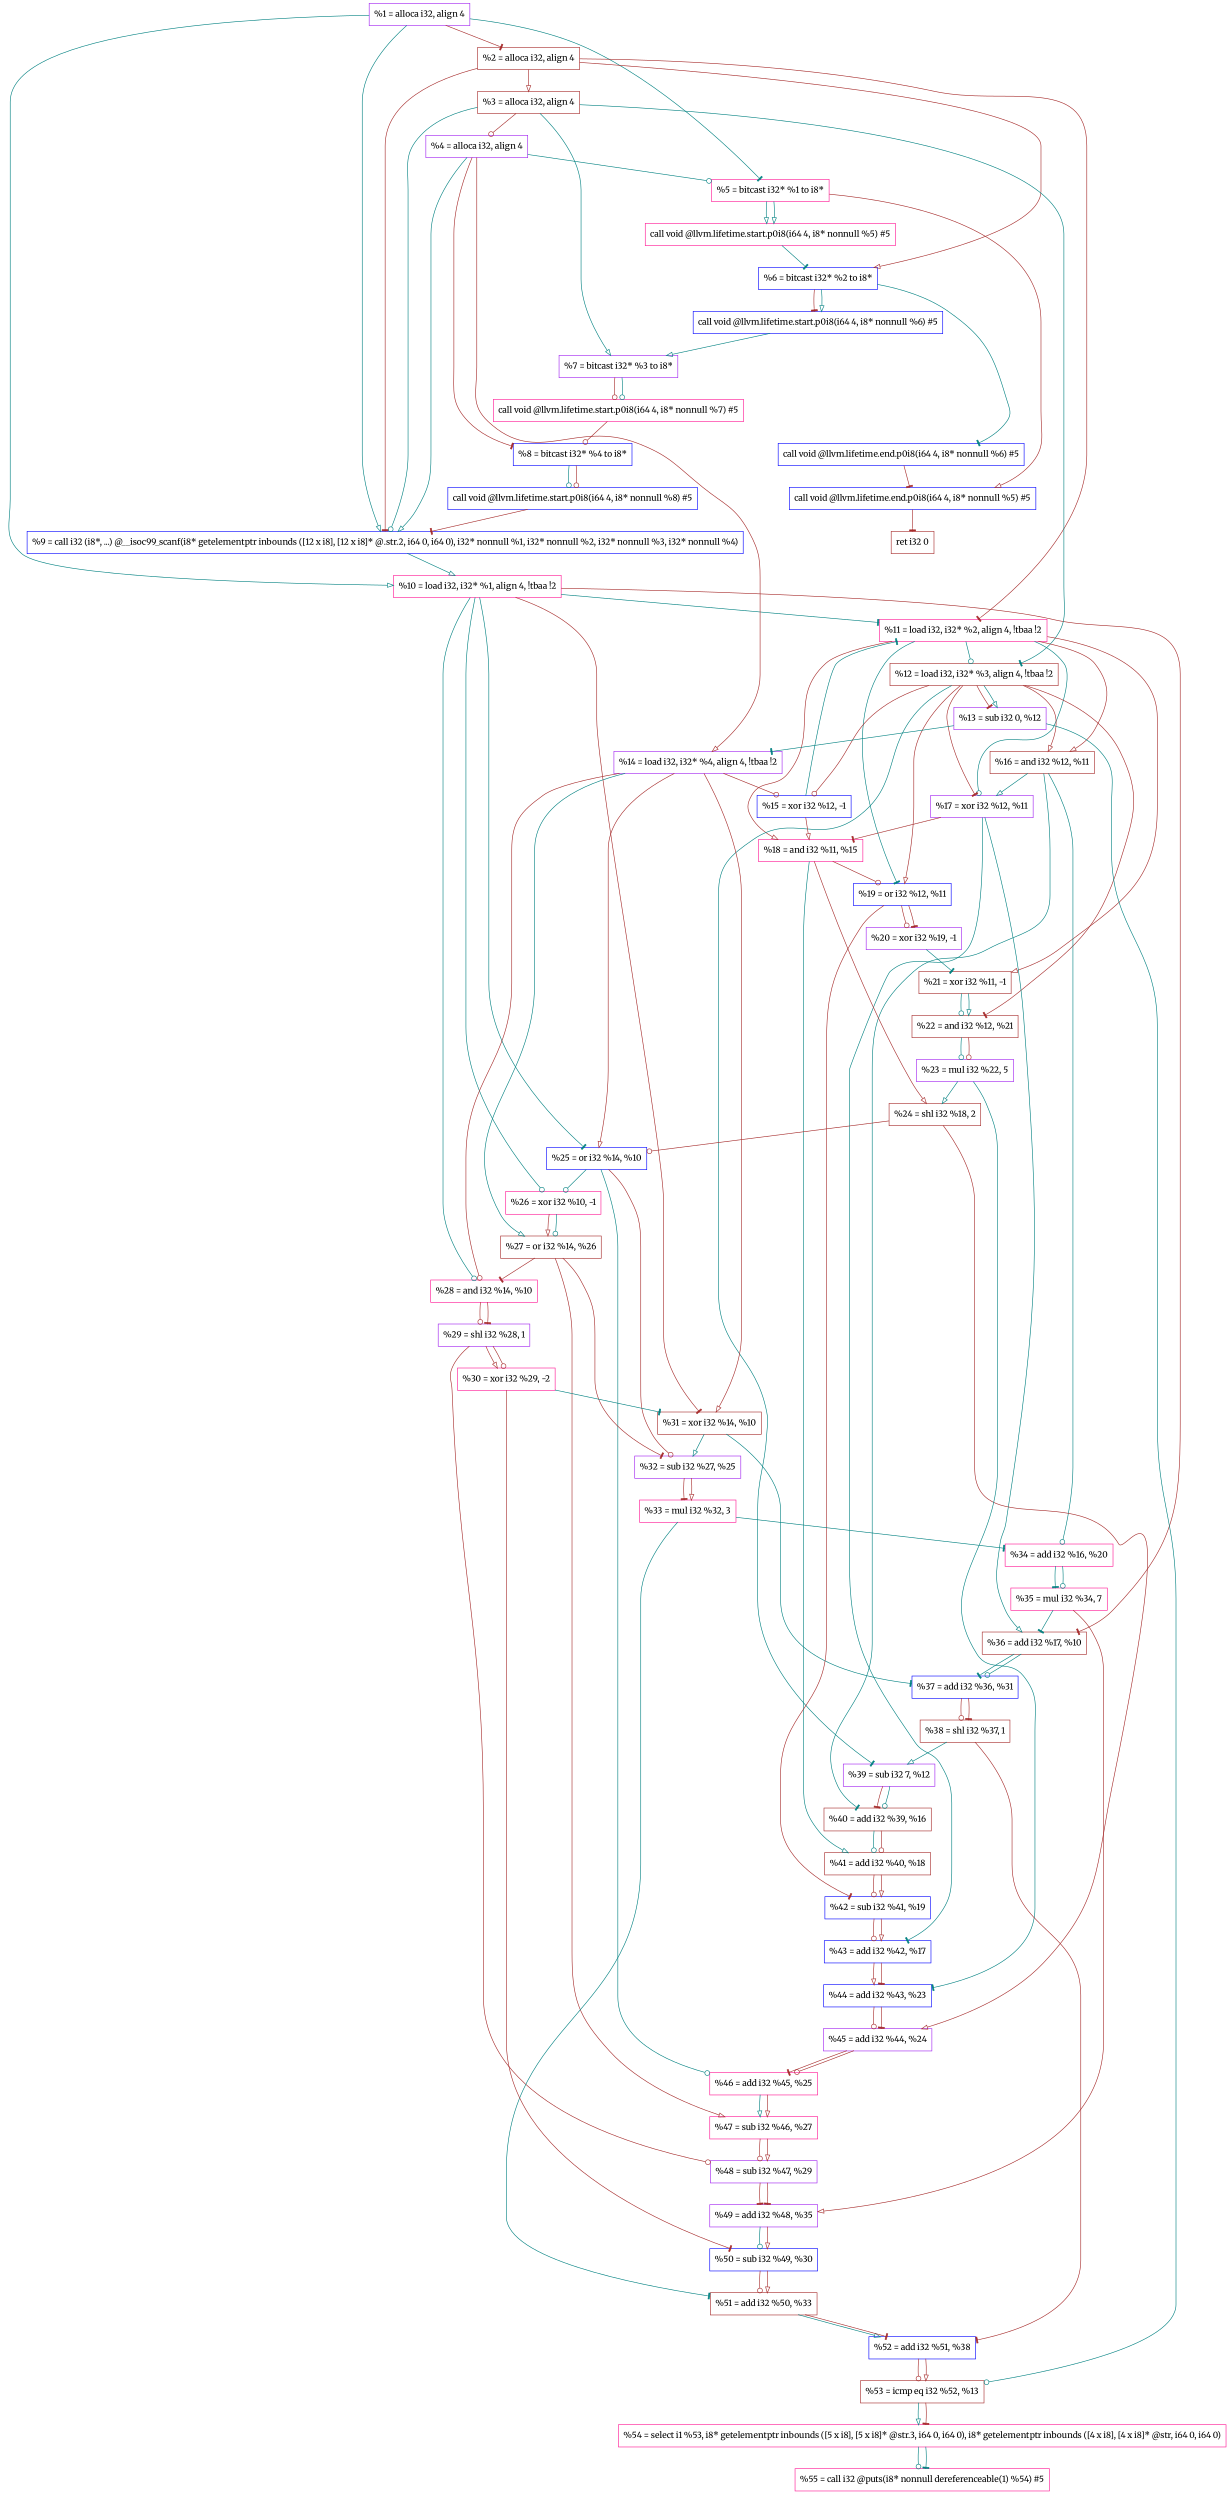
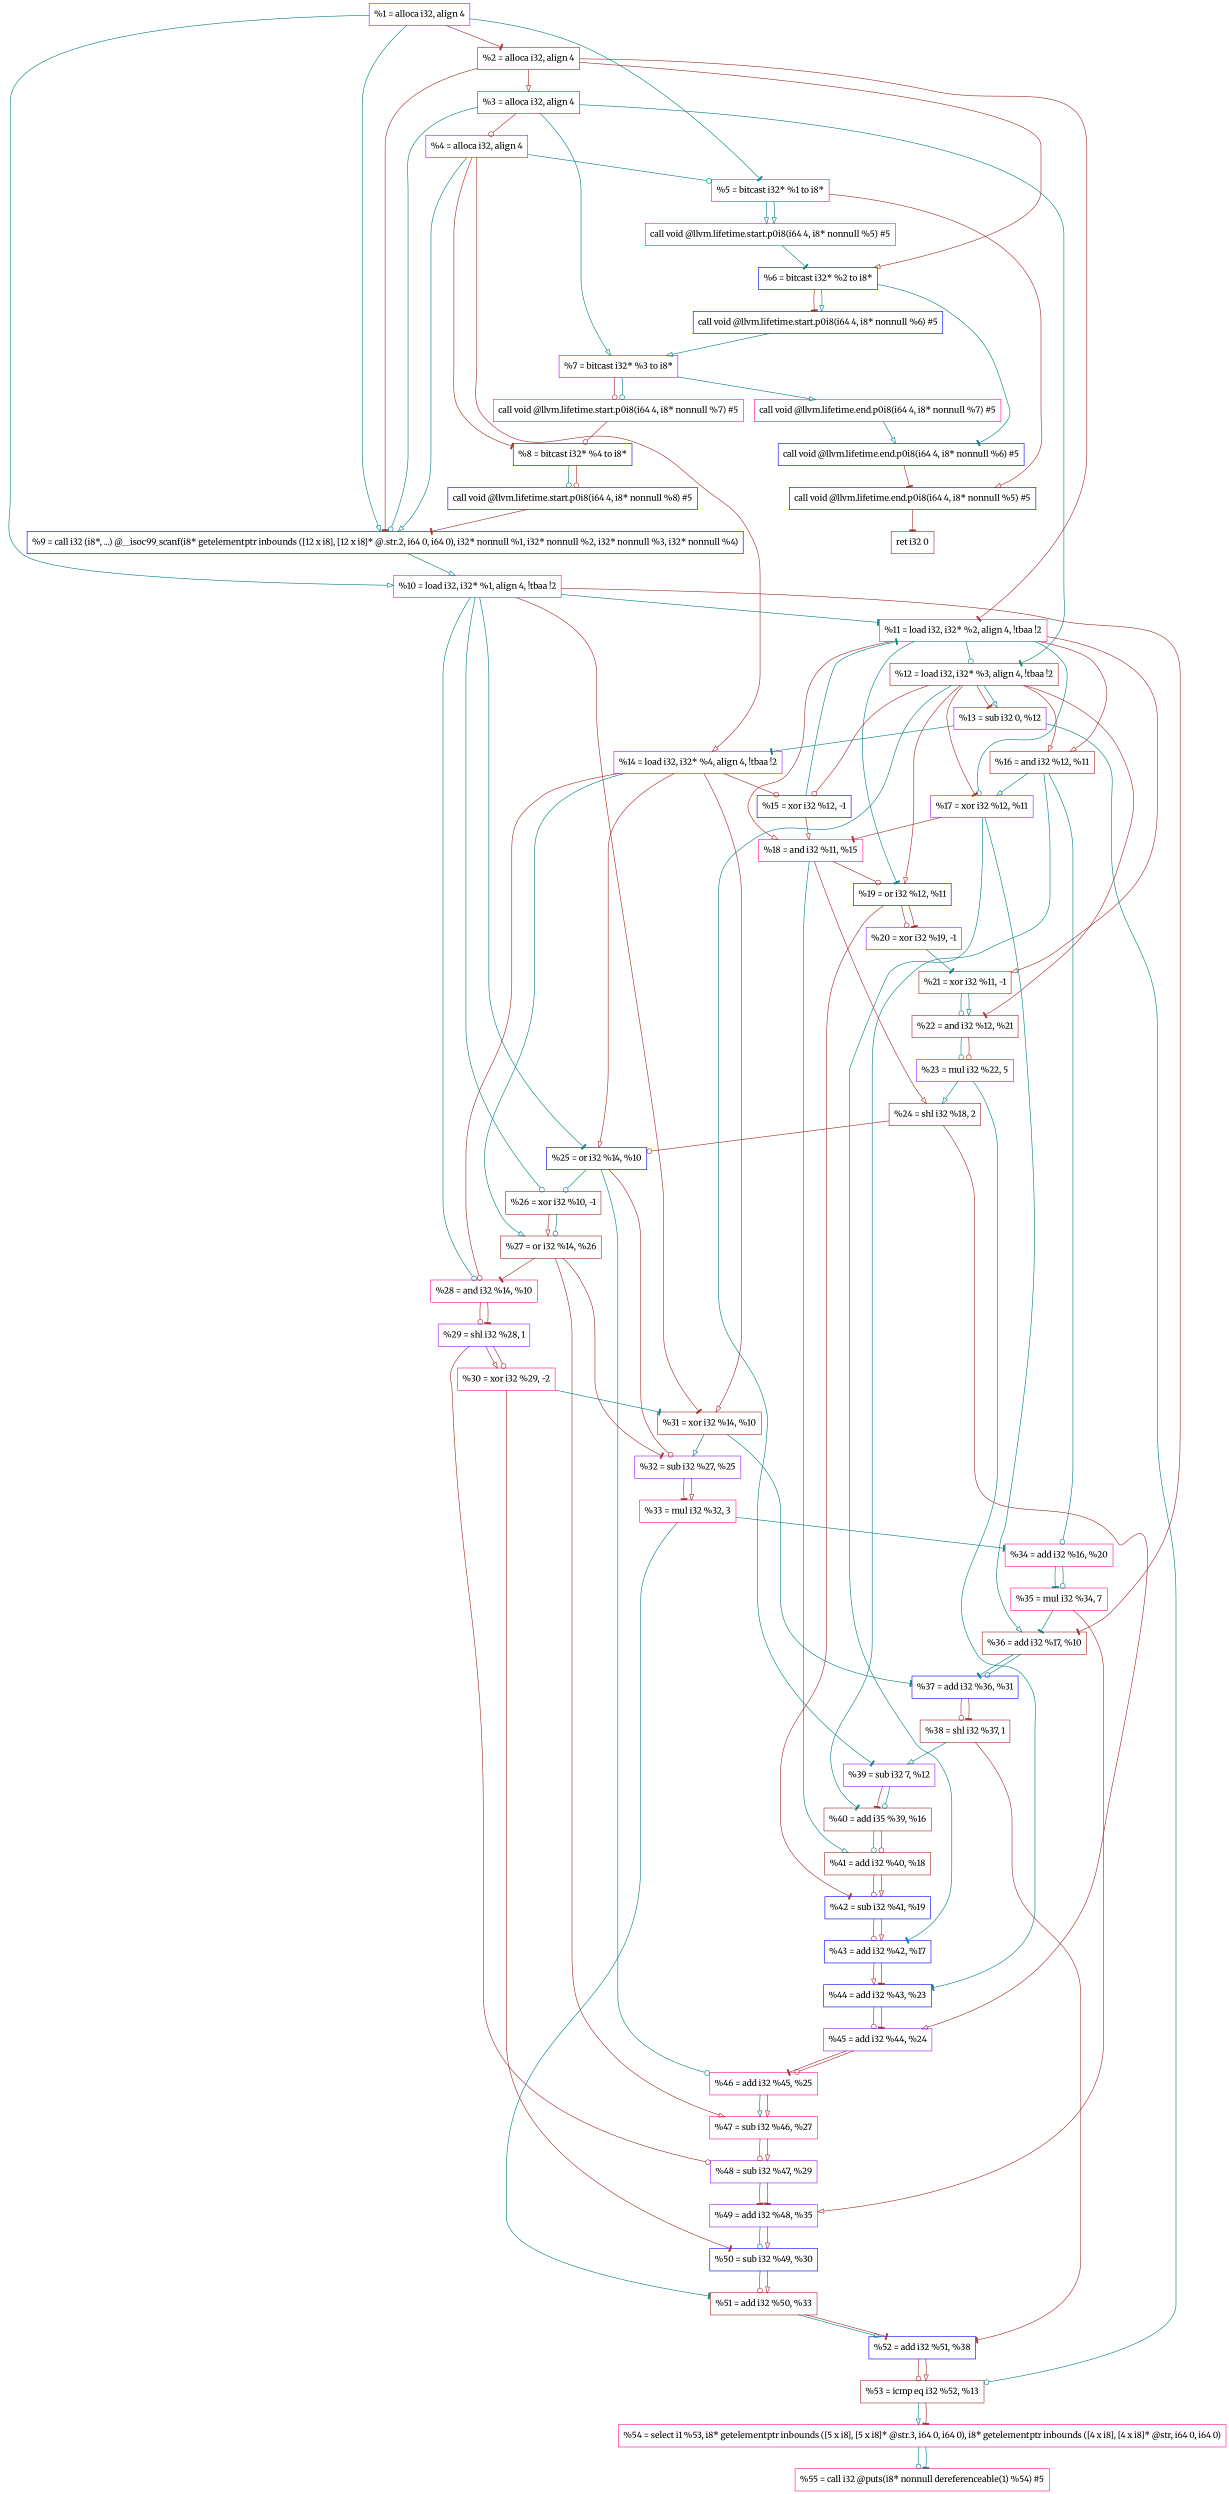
none -> (878, 410)
(553, 1203) -> (553, 1203)
(878, 1819) -> (878, 1819)
